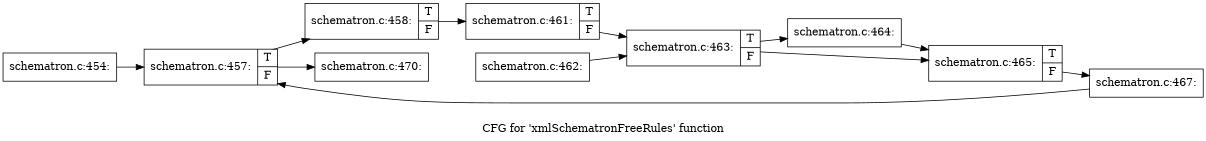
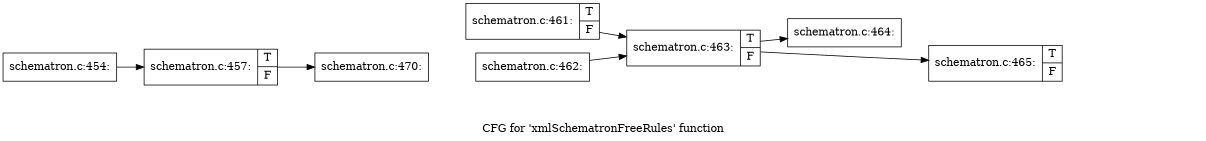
(372, 21) -> none
(911, 46) -> none
(1146, 83) -> none
